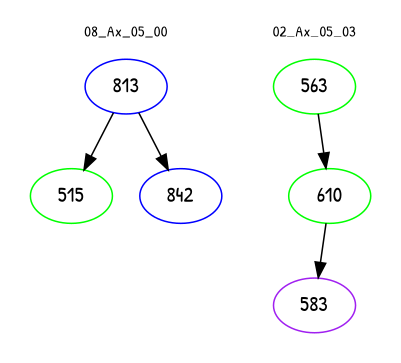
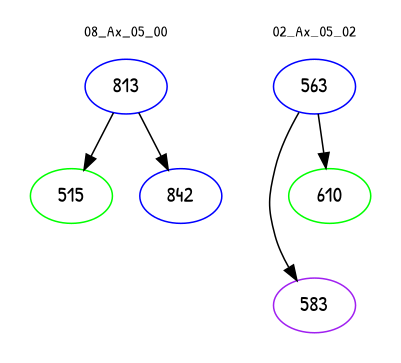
(315, 33) -> (315, 33)
(315, 87) -> (315, 87)
(323, 243) -> (271, 189)
